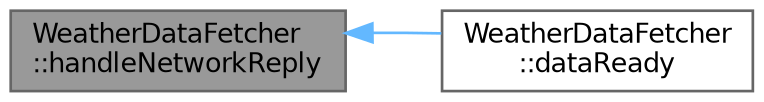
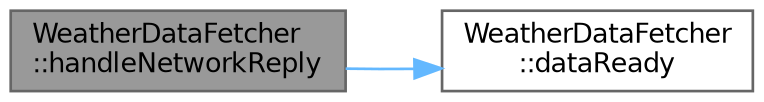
(407, 33) -> (380, 69)
